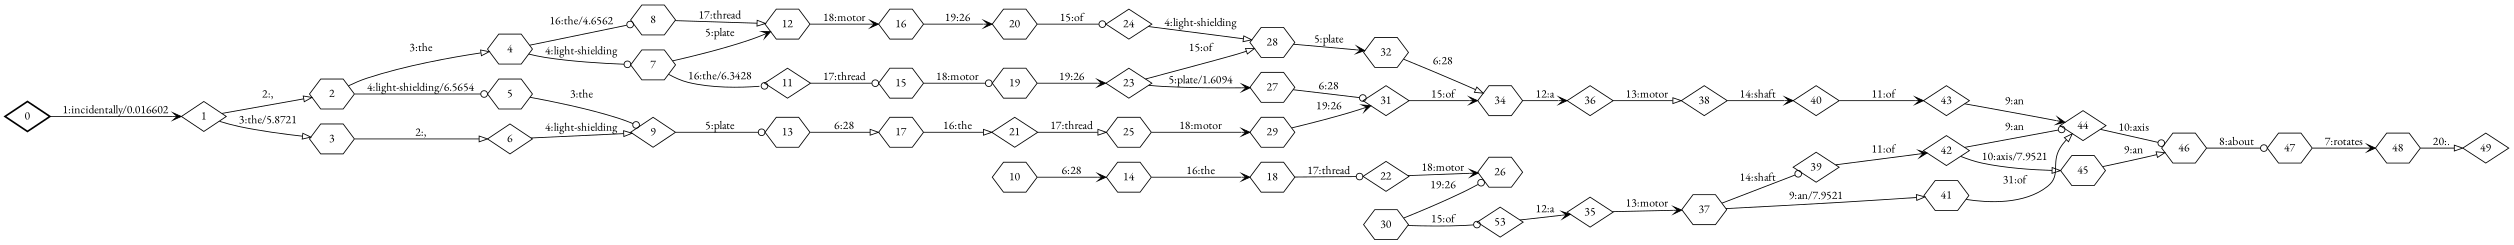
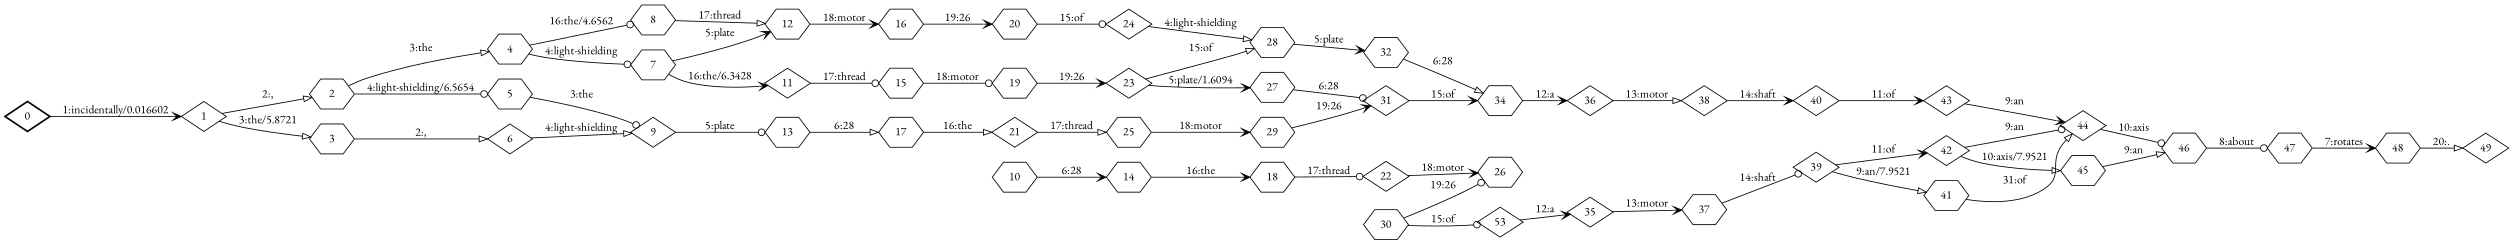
(713, 86) -> (713, 86)
(1821, 203) -> (1875, 182)
